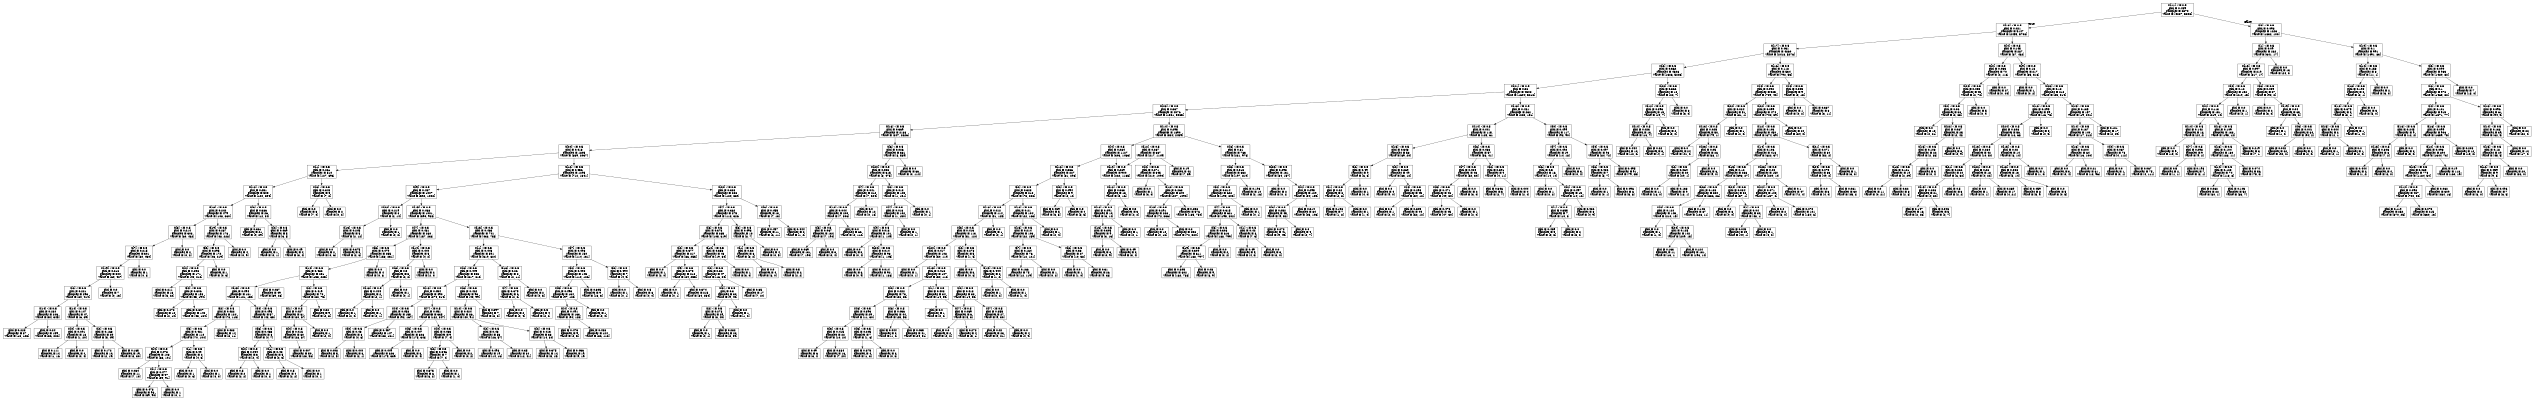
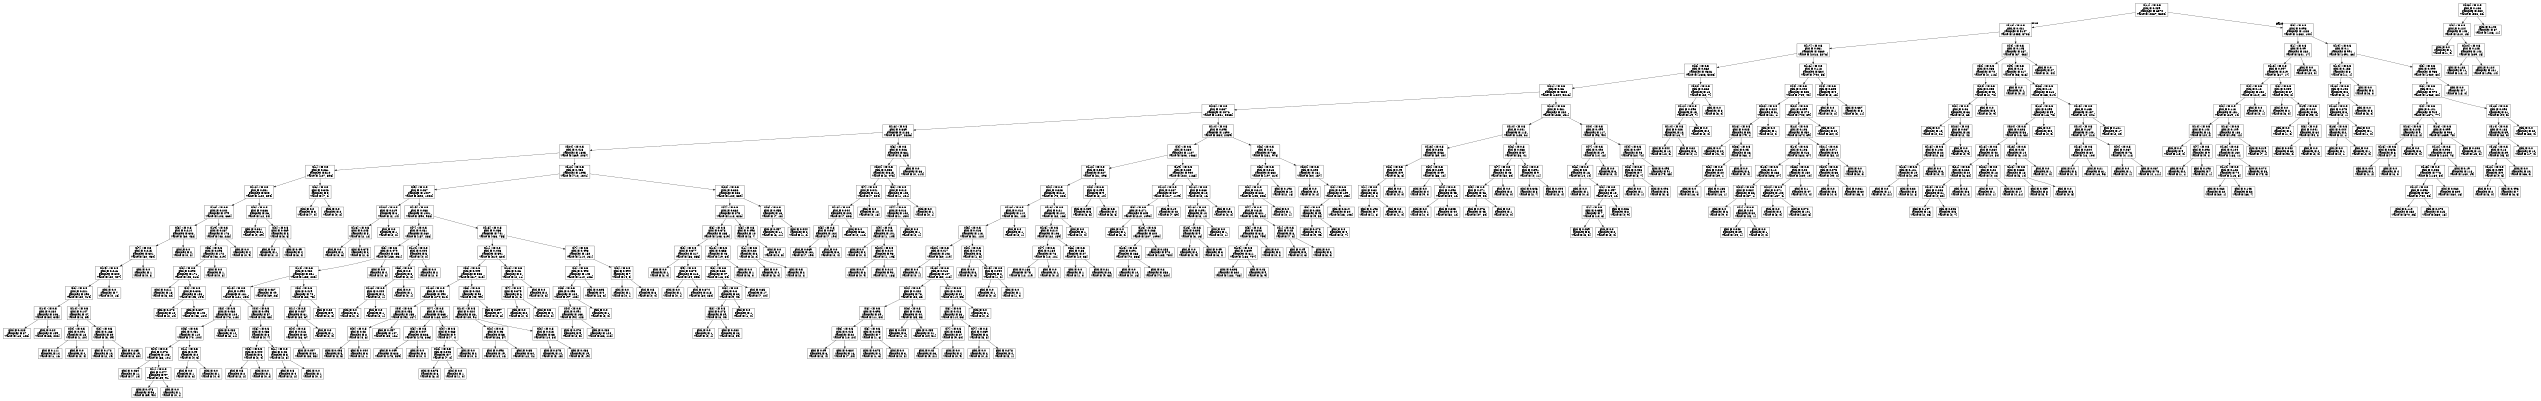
(1998, 80) -> (2030, 61)
(1134, 161) -> (1176, 181)
(1723, 181) -> none
(771, 253) -> (774, 253)
(949, 303) -> (953, 302)
